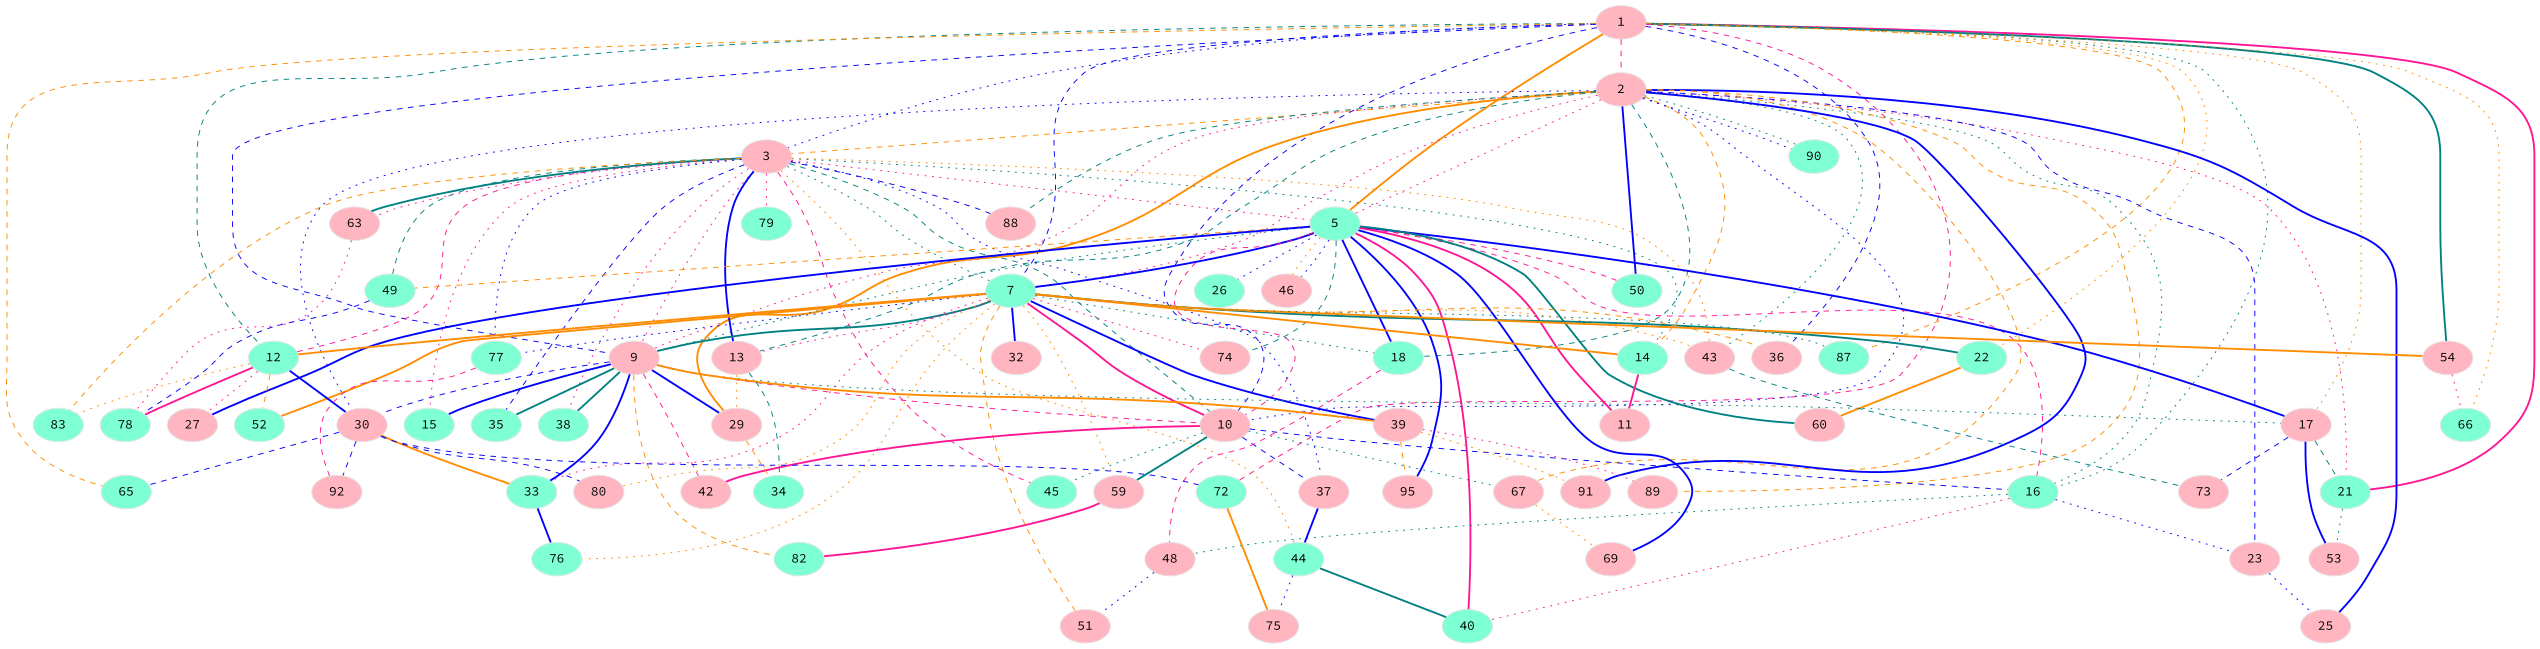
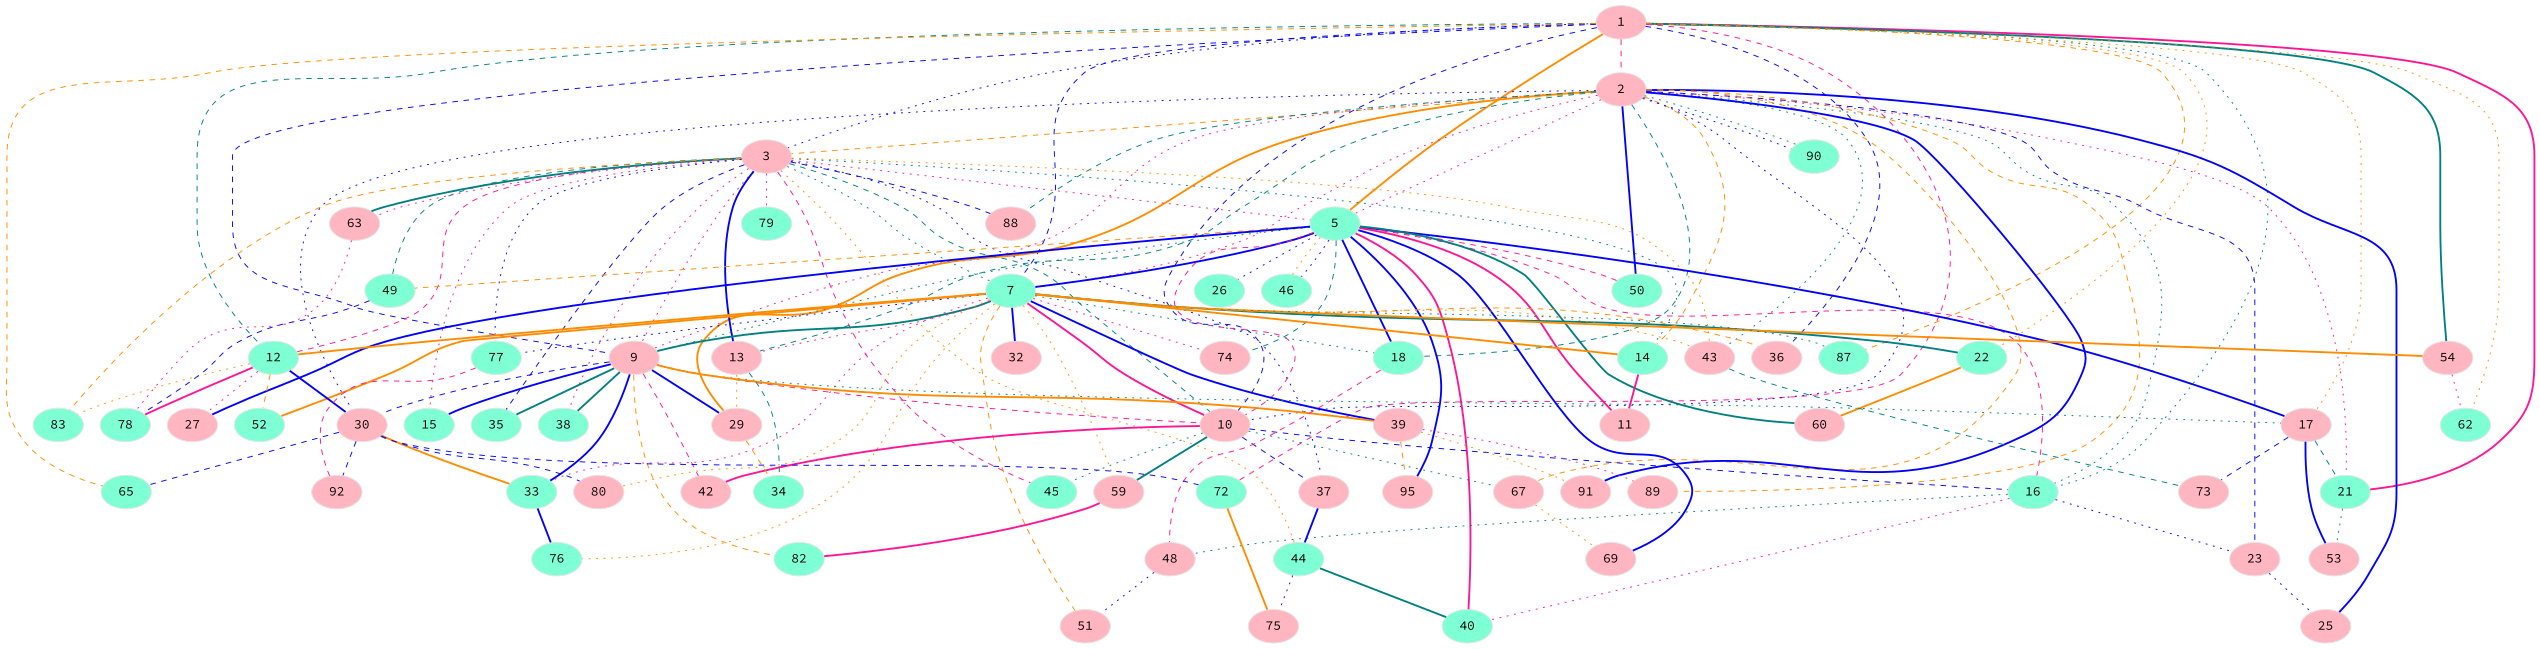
(1287, 291) -> (1287, 291)
(2465, 425) -> (2465, 425)
